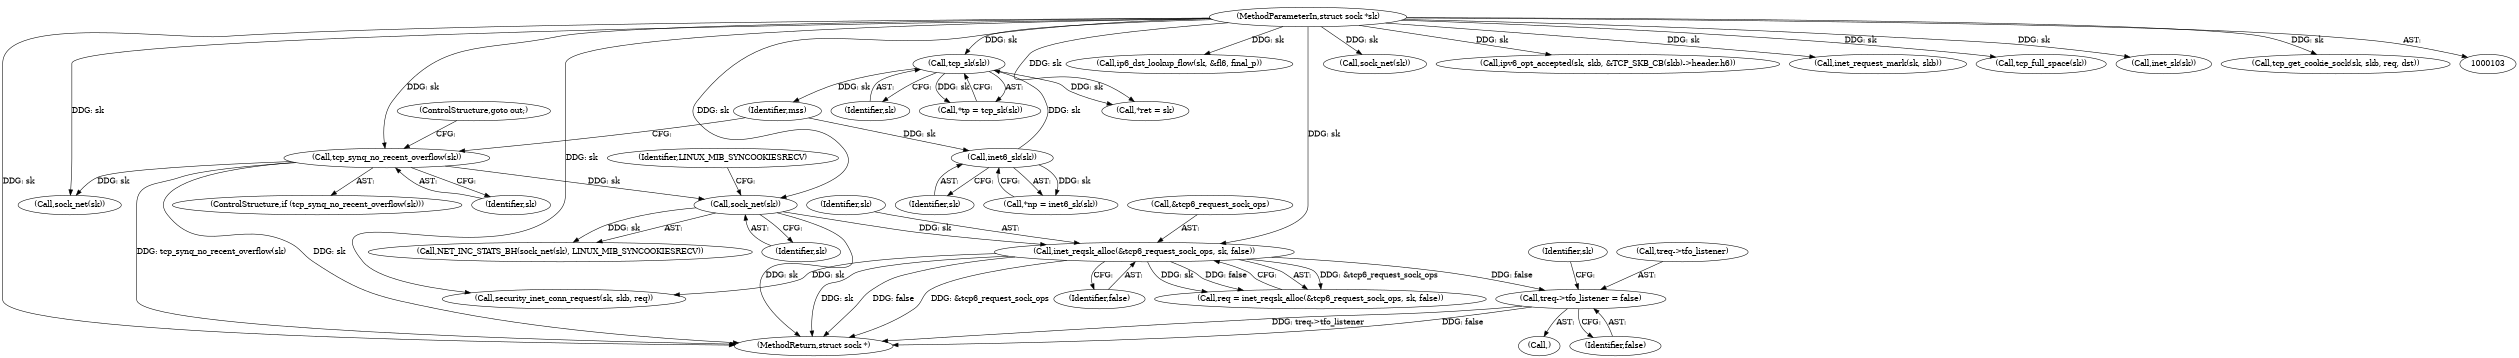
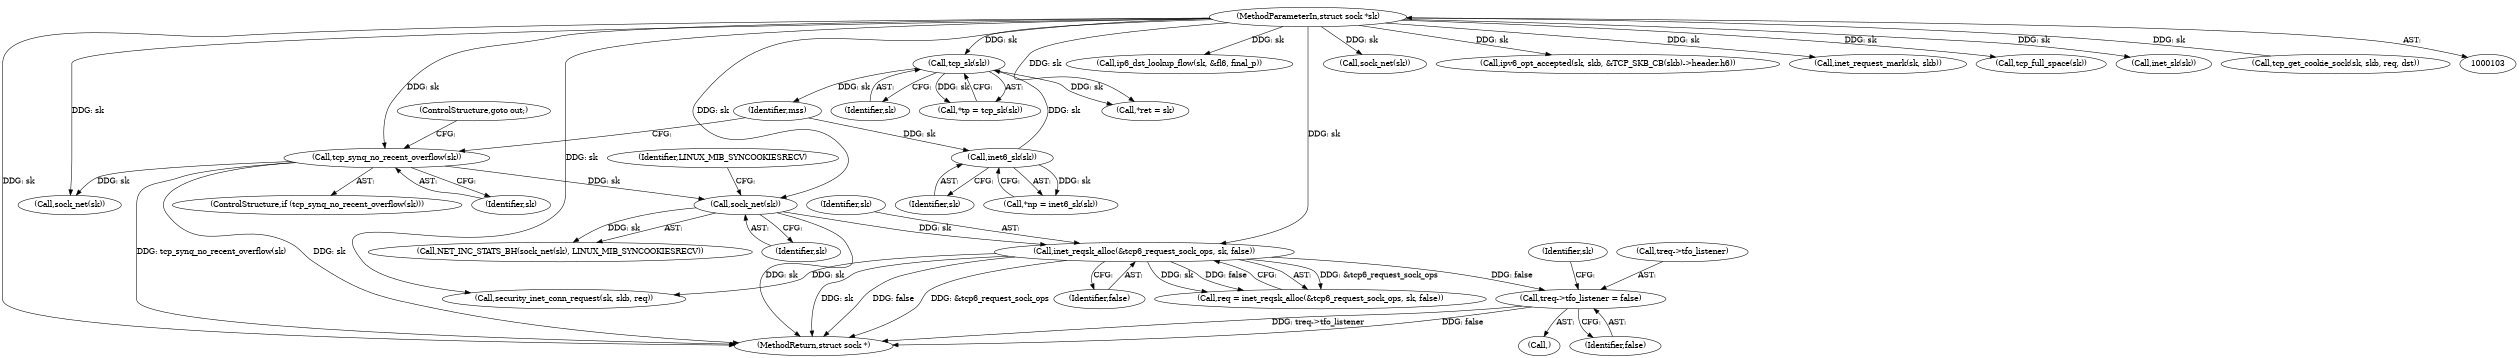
(1861, 21) -> (1842, 27)
(1210, 205) -> none
